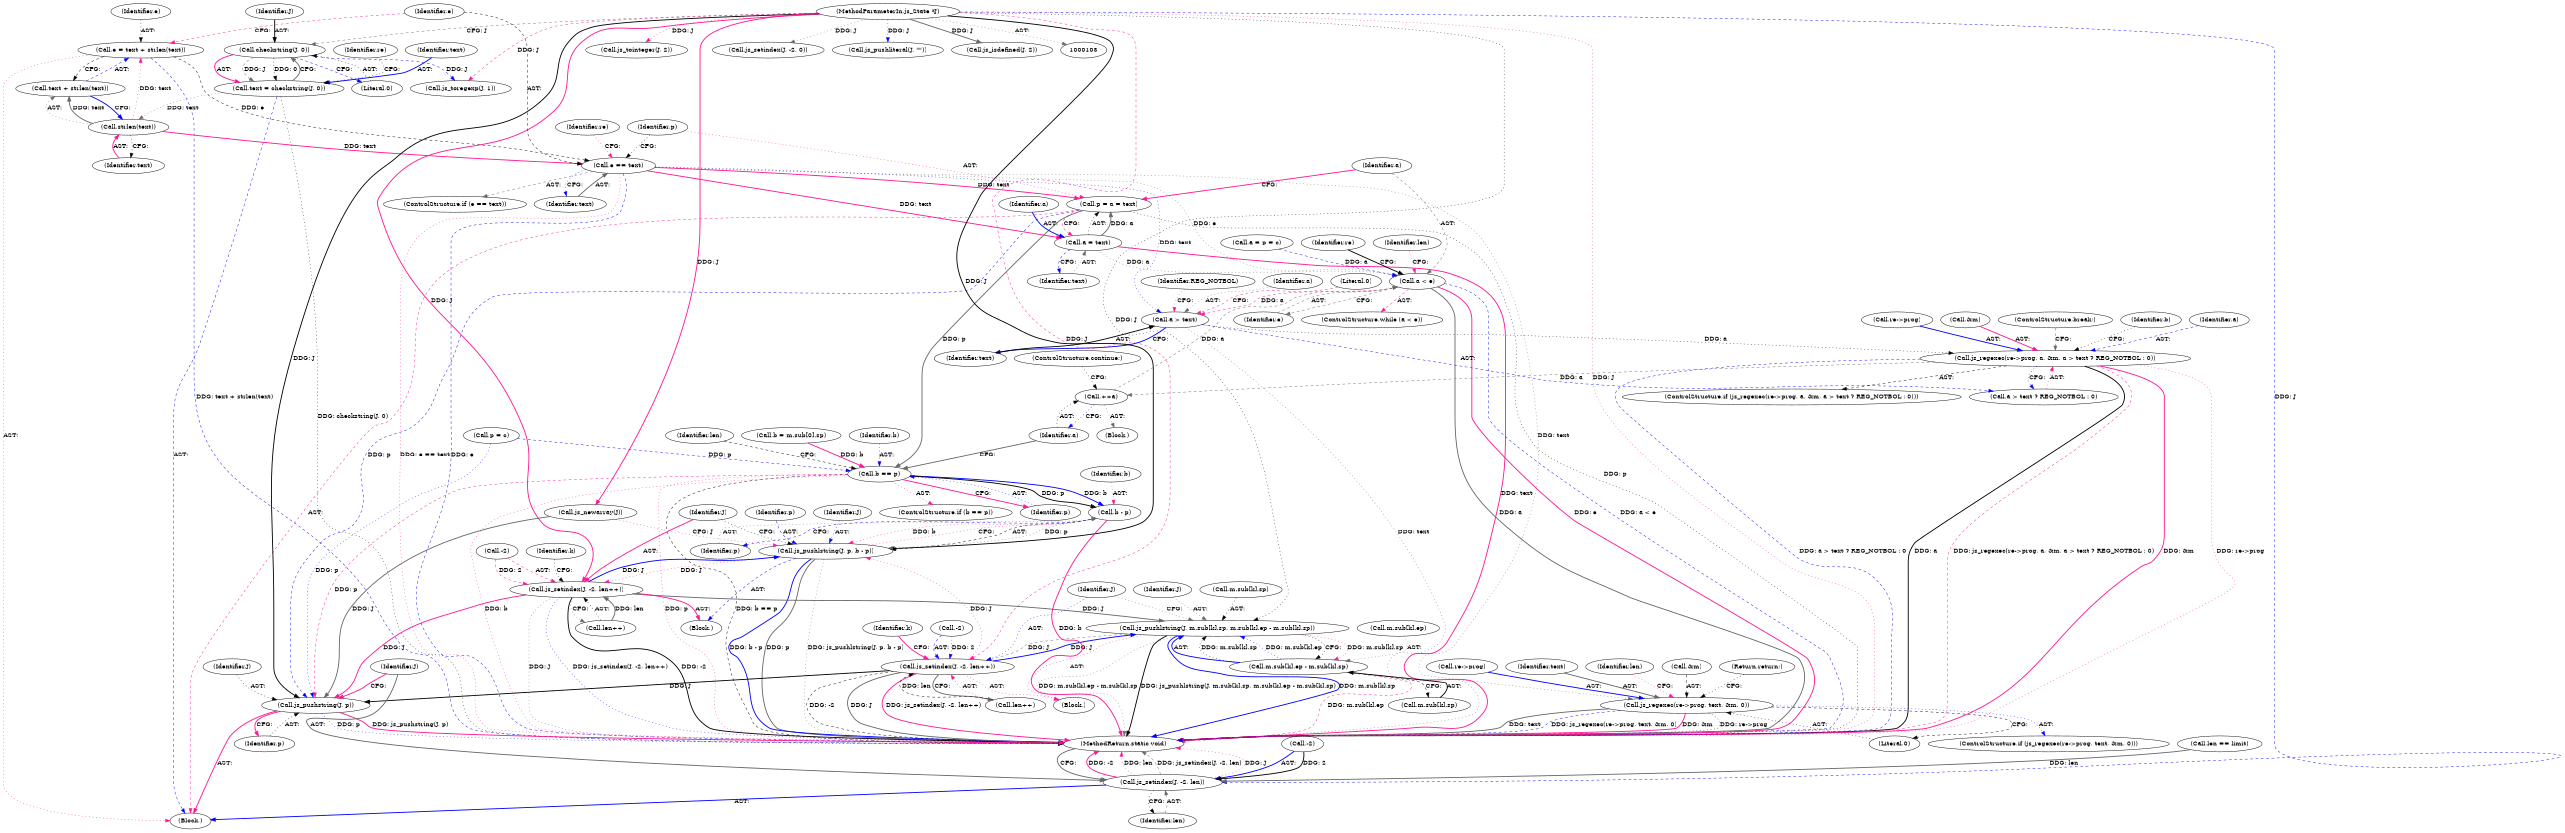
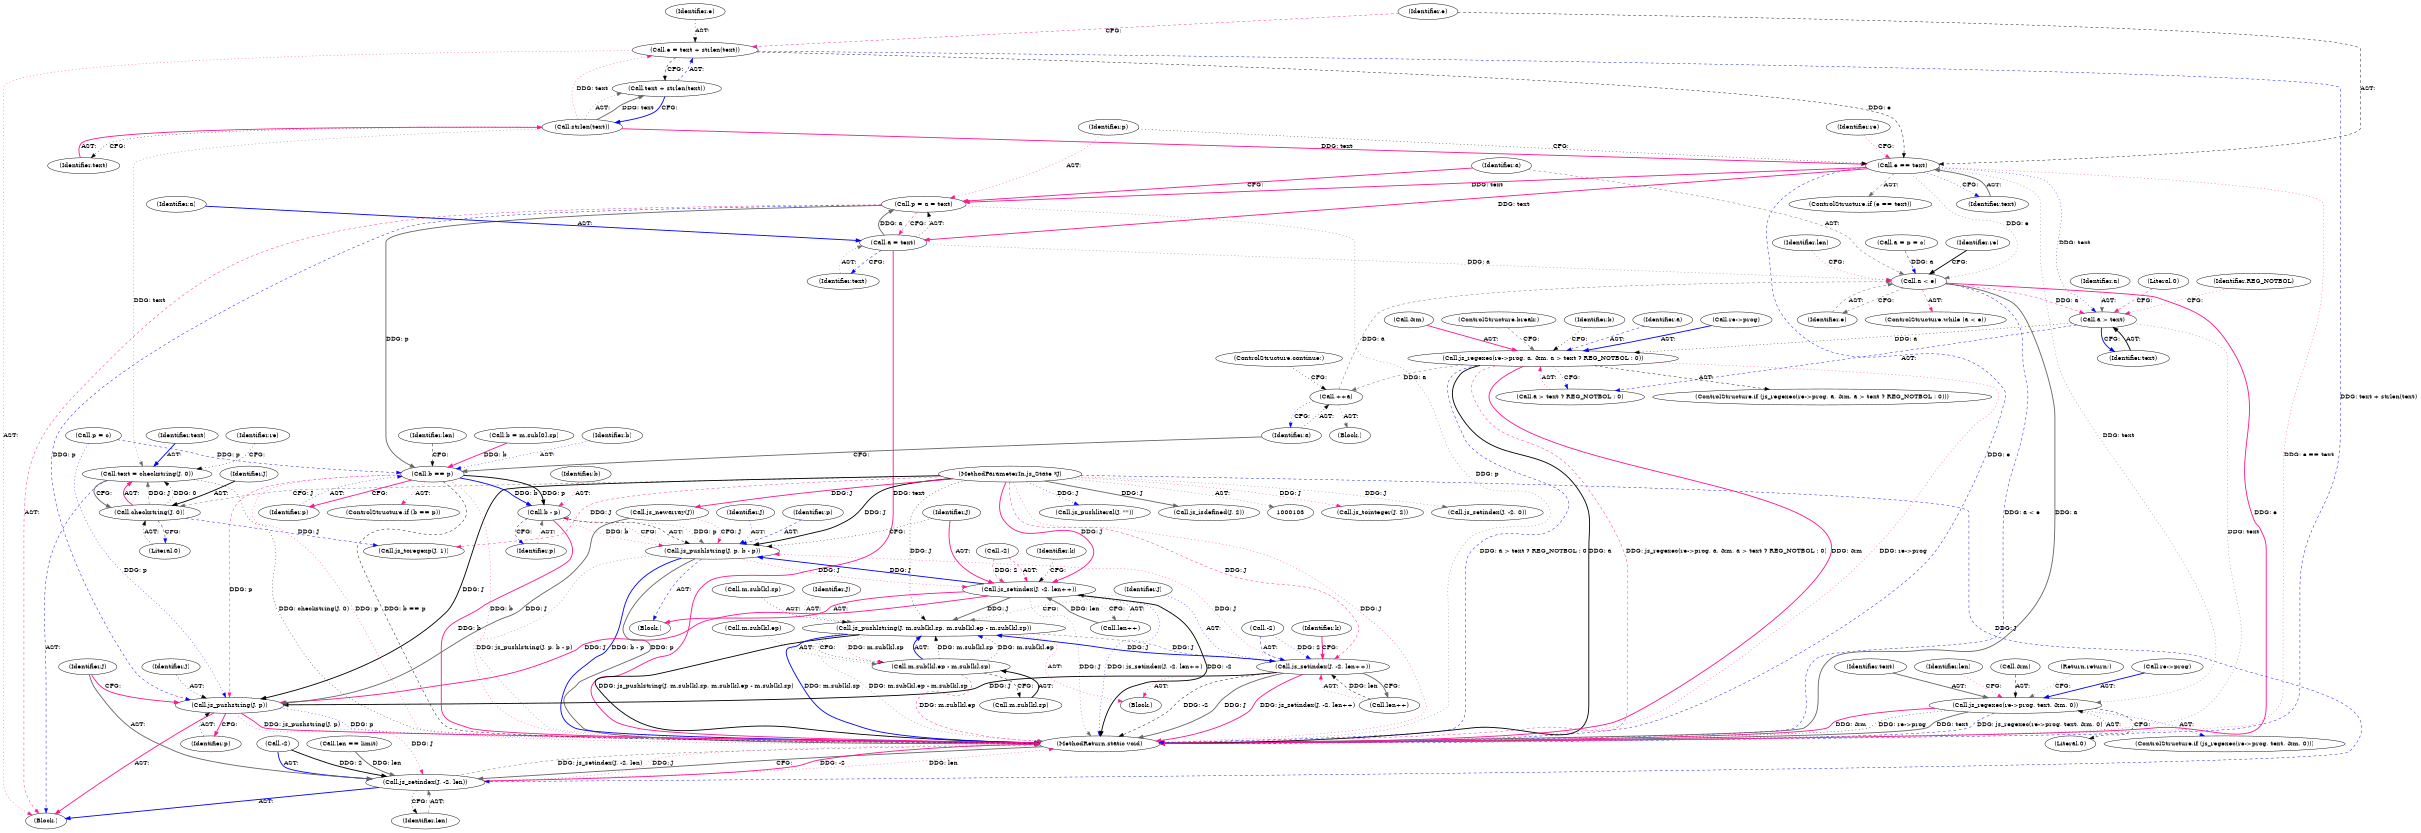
(181, 100) -> (188, 151)
(1779, 589) -> (1459, 465)
(1724, 685) -> (2053, 685)
none -> (335, 730)
